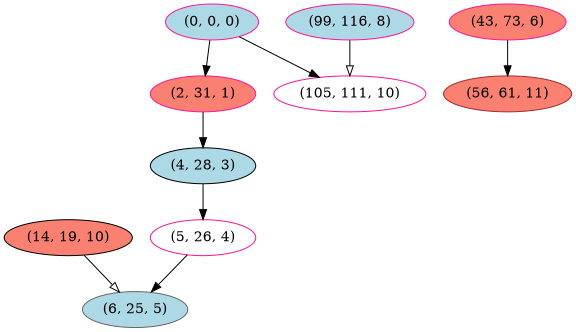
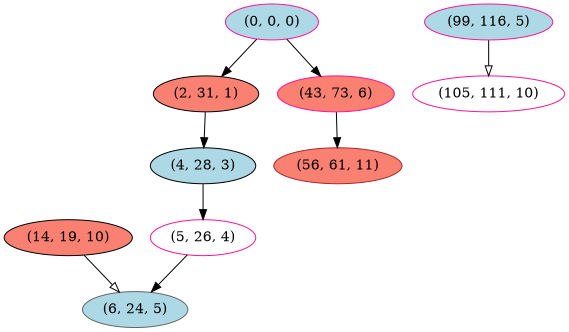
(350, 22) -> (489, 22)
(275, 55) -> (300, 54)
(203, 94) -> (206, 94)
(135, 310) -> (135, 310)
